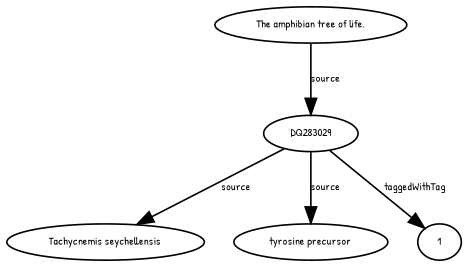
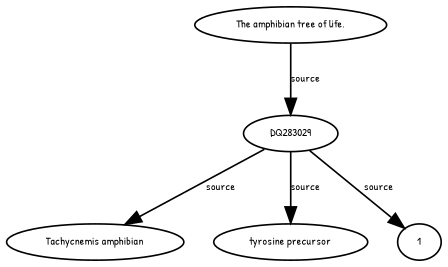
(415, 188) -> (380, 188)
(106, 242) -> (95, 242)
